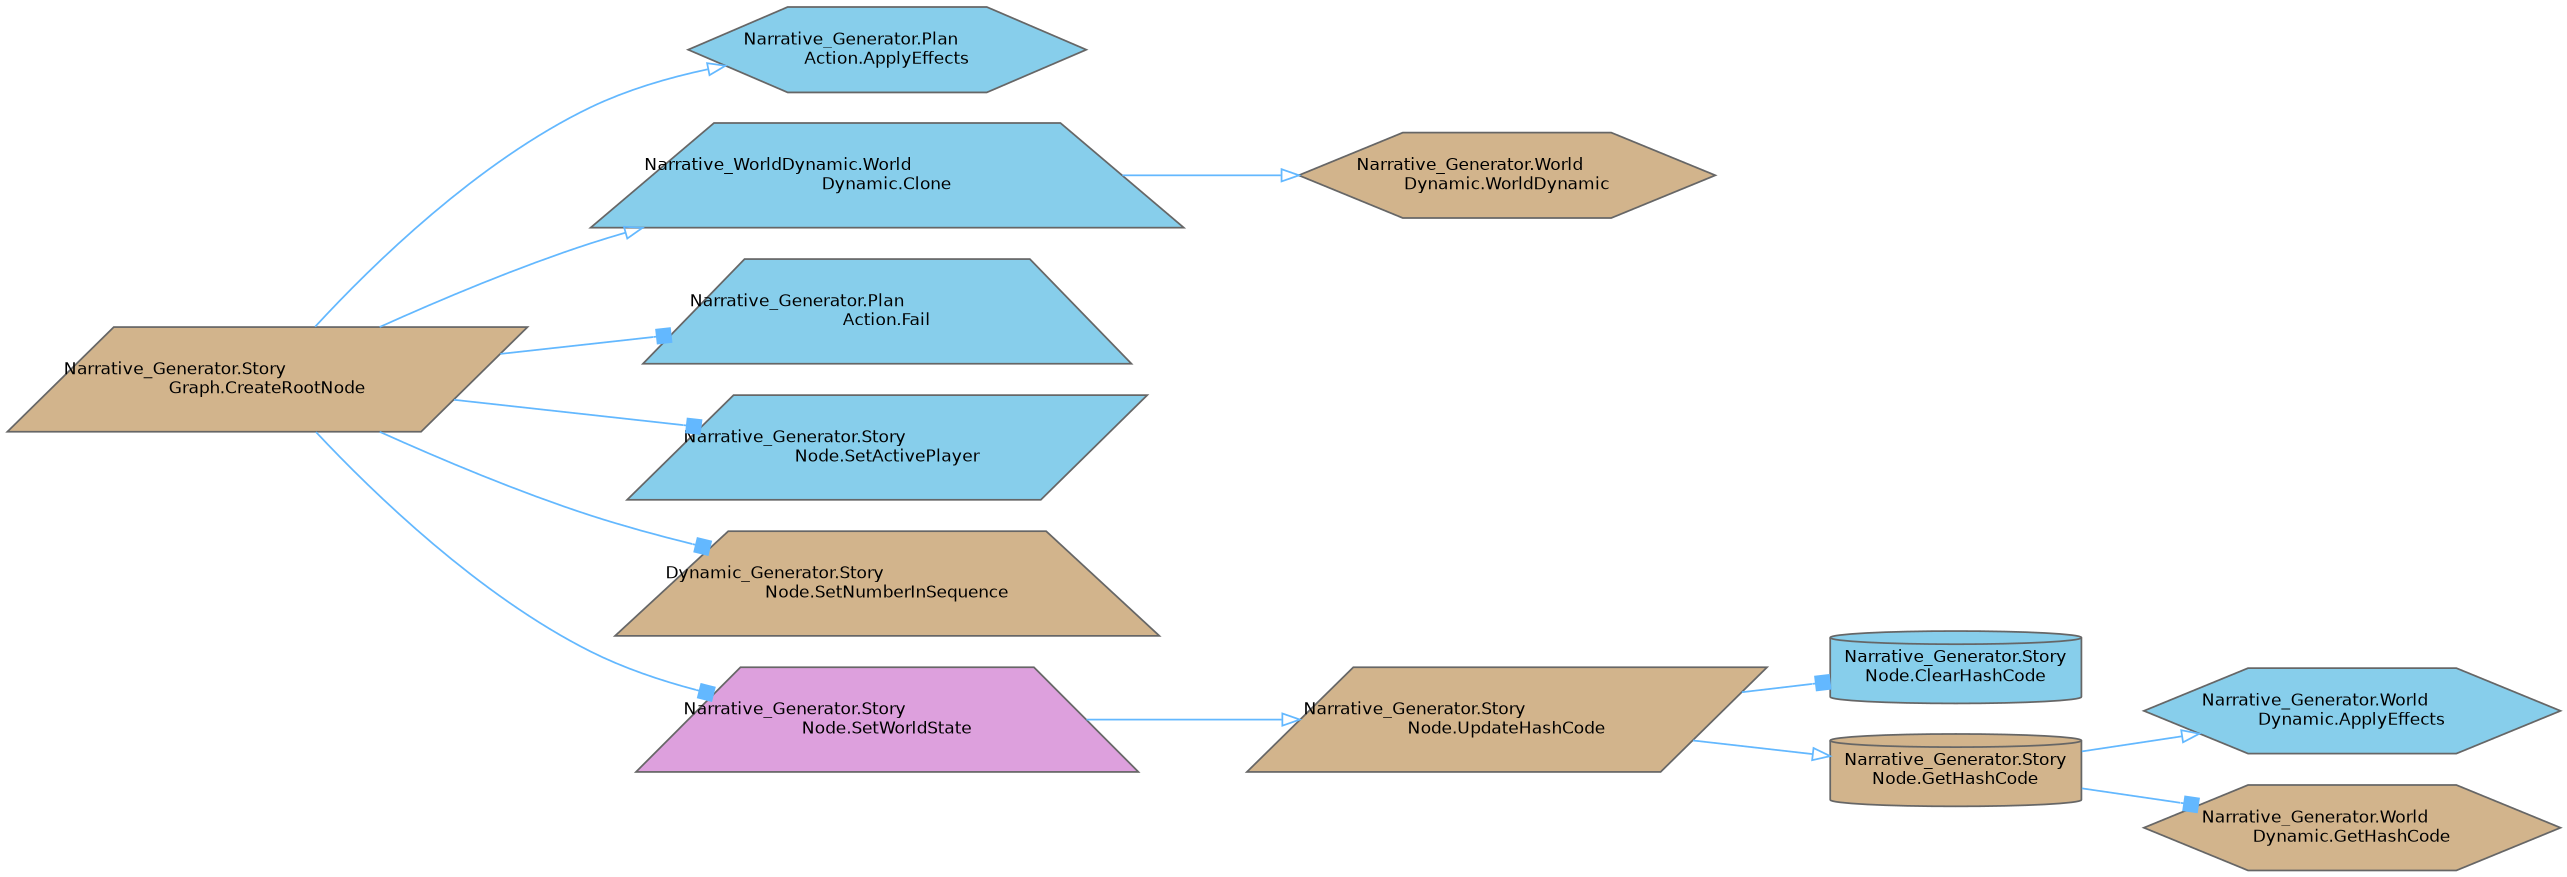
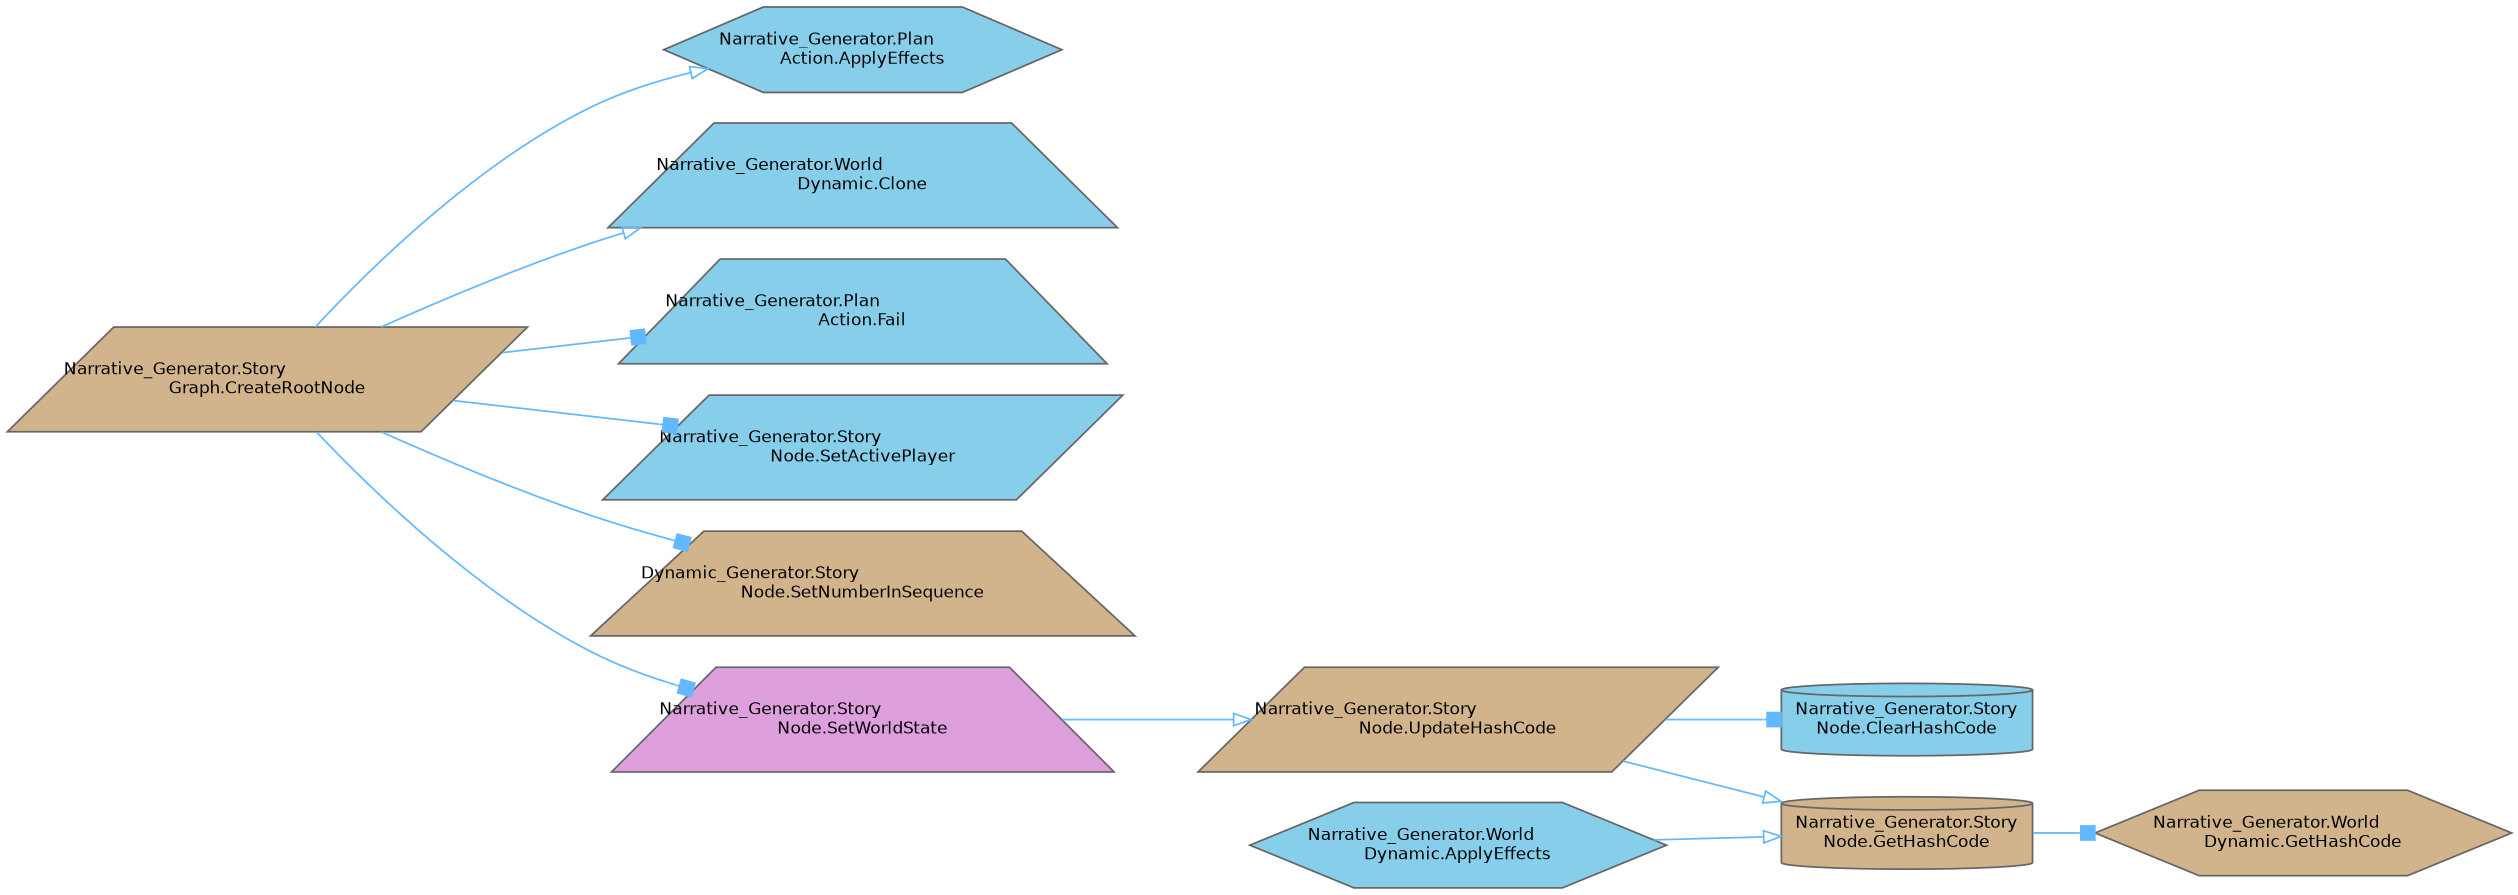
(887, 175) -> (863, 175)
(1507, 175) -> none
(2132, 744) -> (1709, 838)
